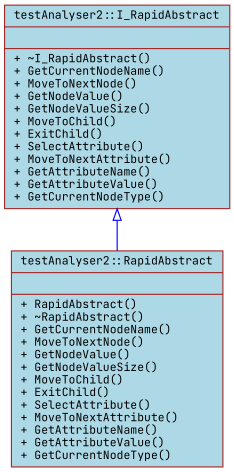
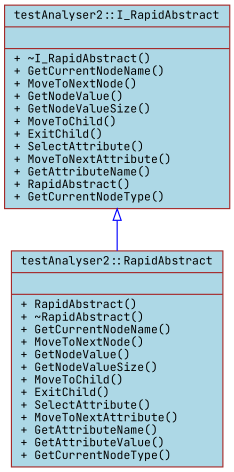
(86, 185) -> (73, 185)
